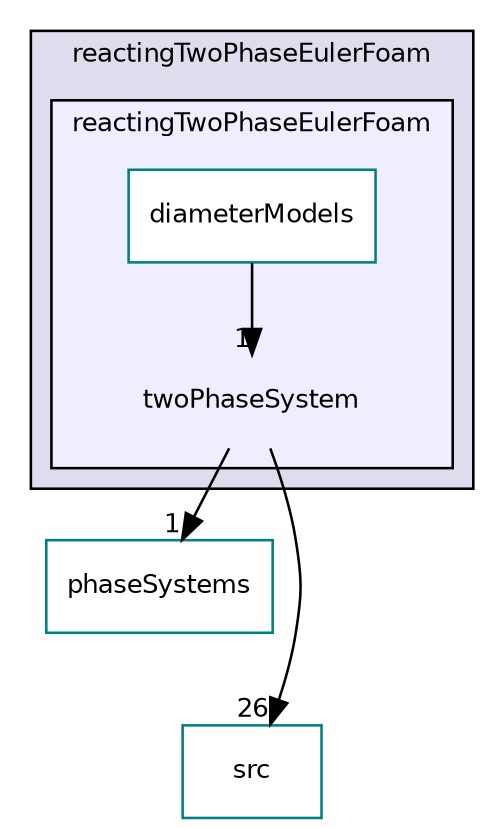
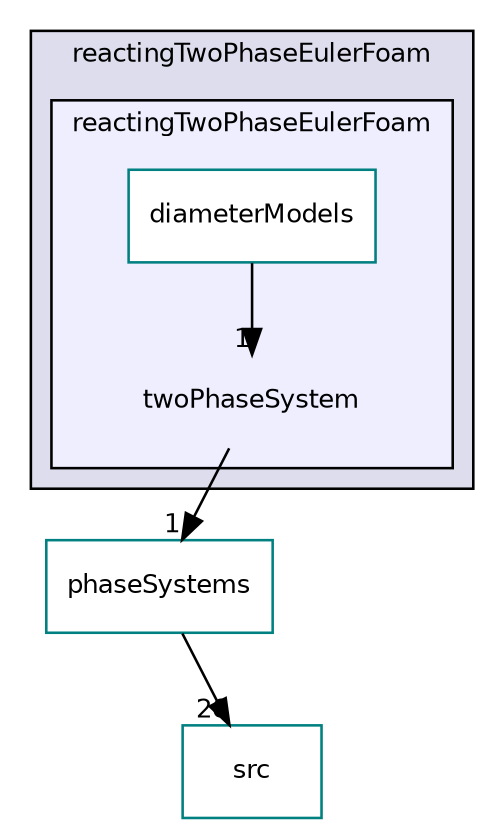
(300, 574) -> (200, 668)
